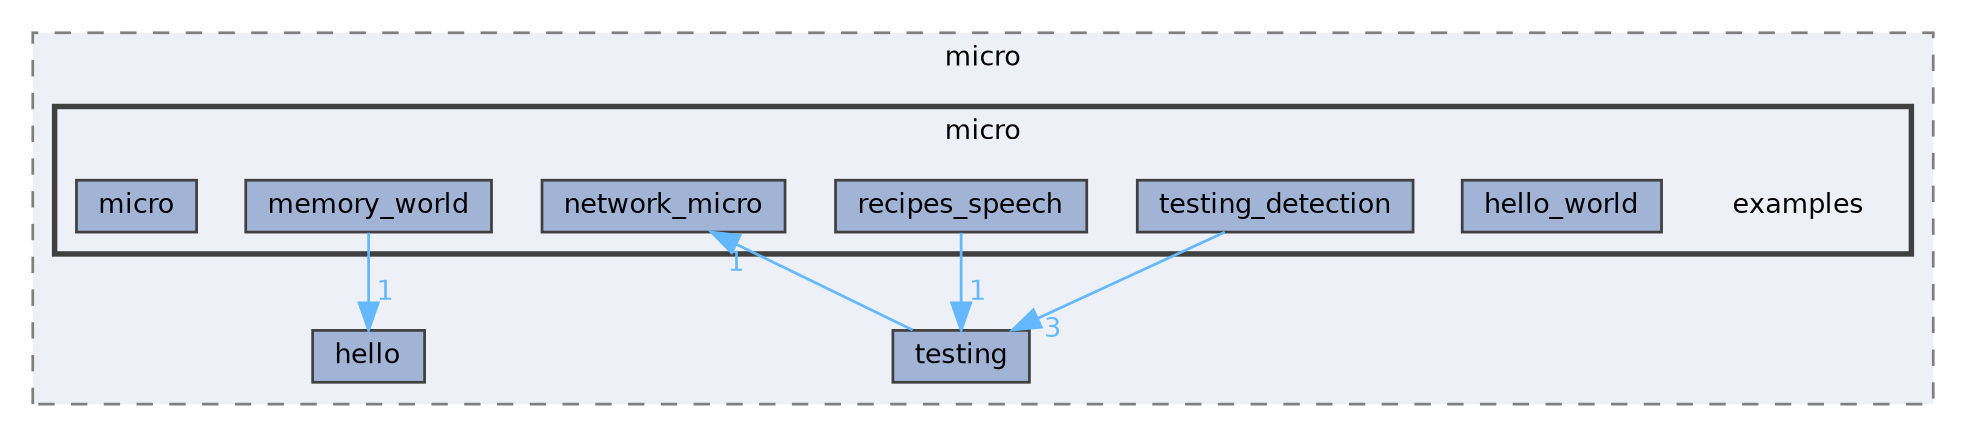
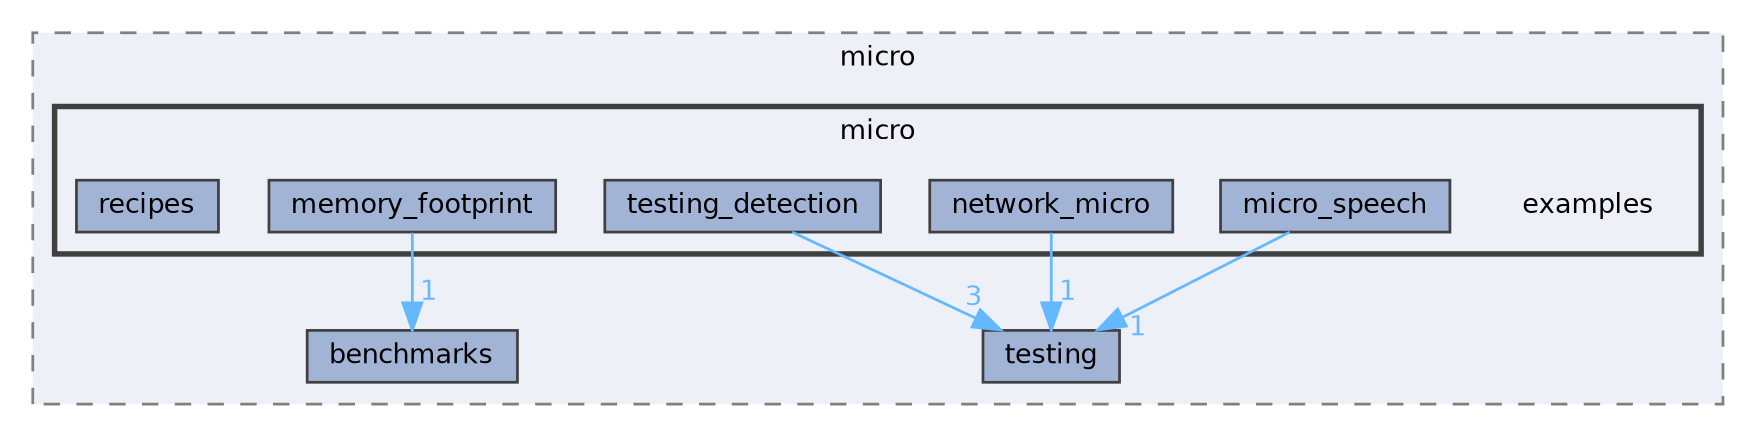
(137, 206) -> (147, 206)
(369, 206) -> (412, 206)
(961, 206) -> (1335, 206)
(1562, 206) -> none
(824, 287) -> (1051, 271)
(369, 356) -> (412, 356)
